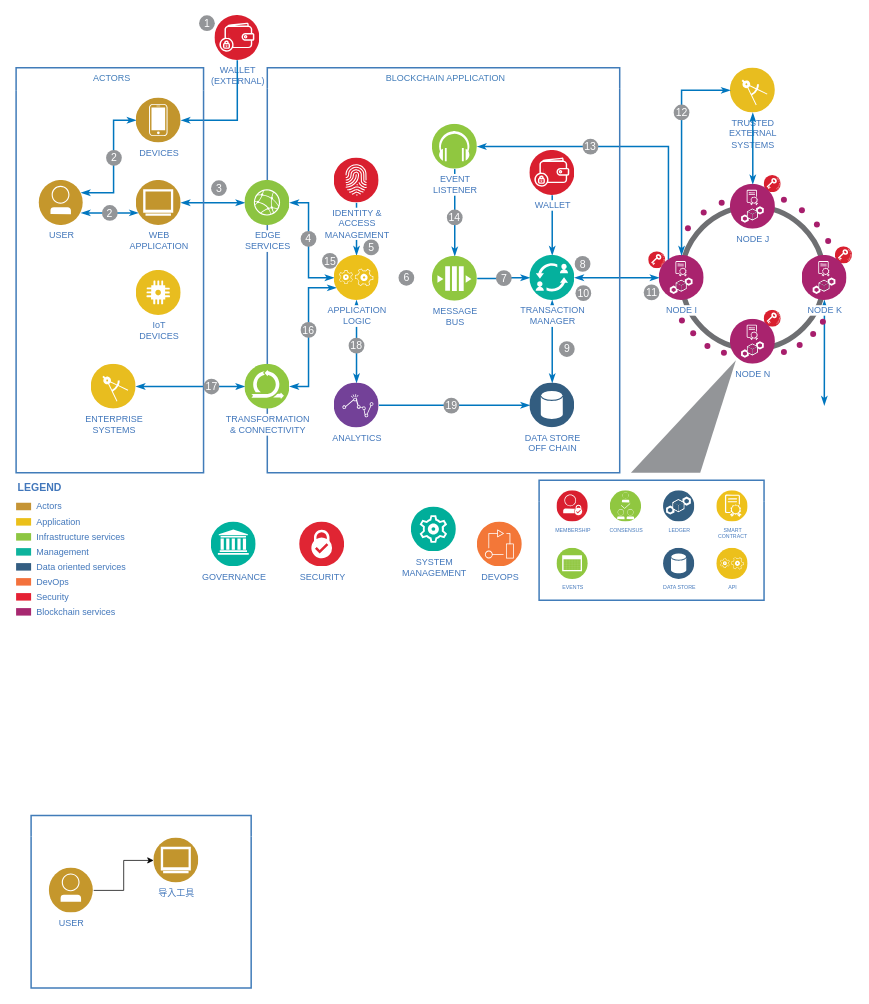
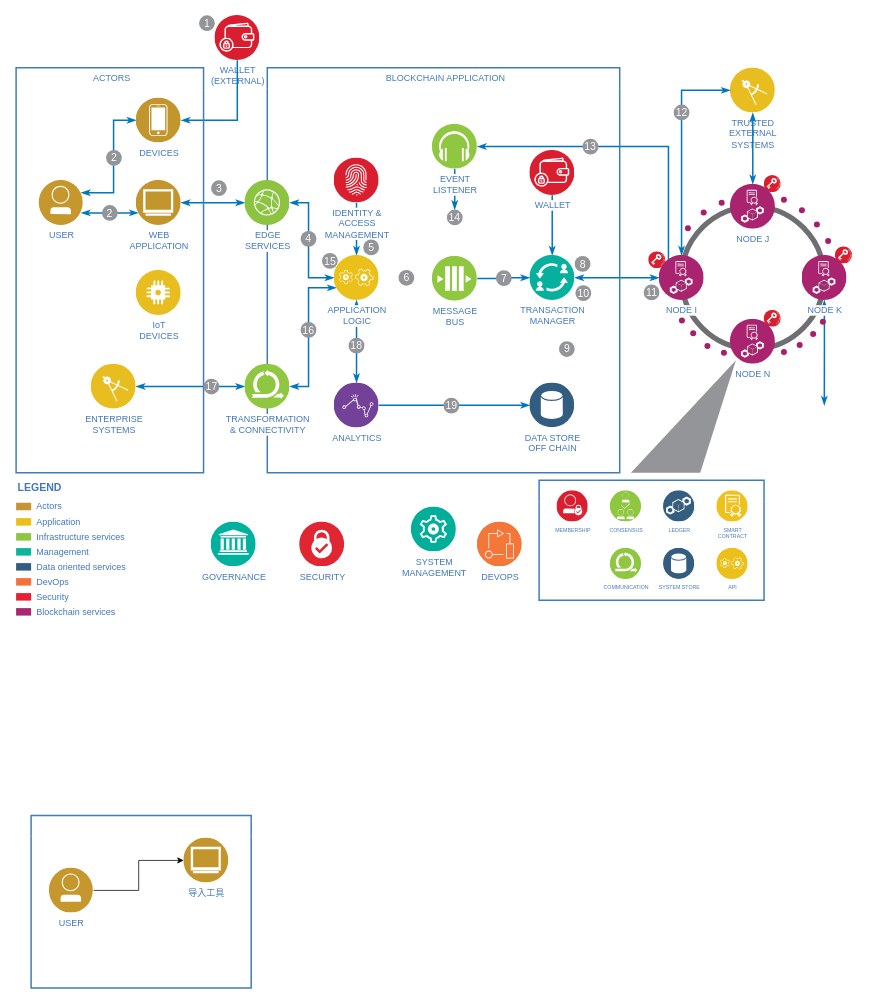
(455, 236) -> (455, 201)
(552, 351) -> none
(572, 564) -> none
none -> (626, 564)
(680, 588) -> (680, 588)
(176, 861) -> (206, 861)
